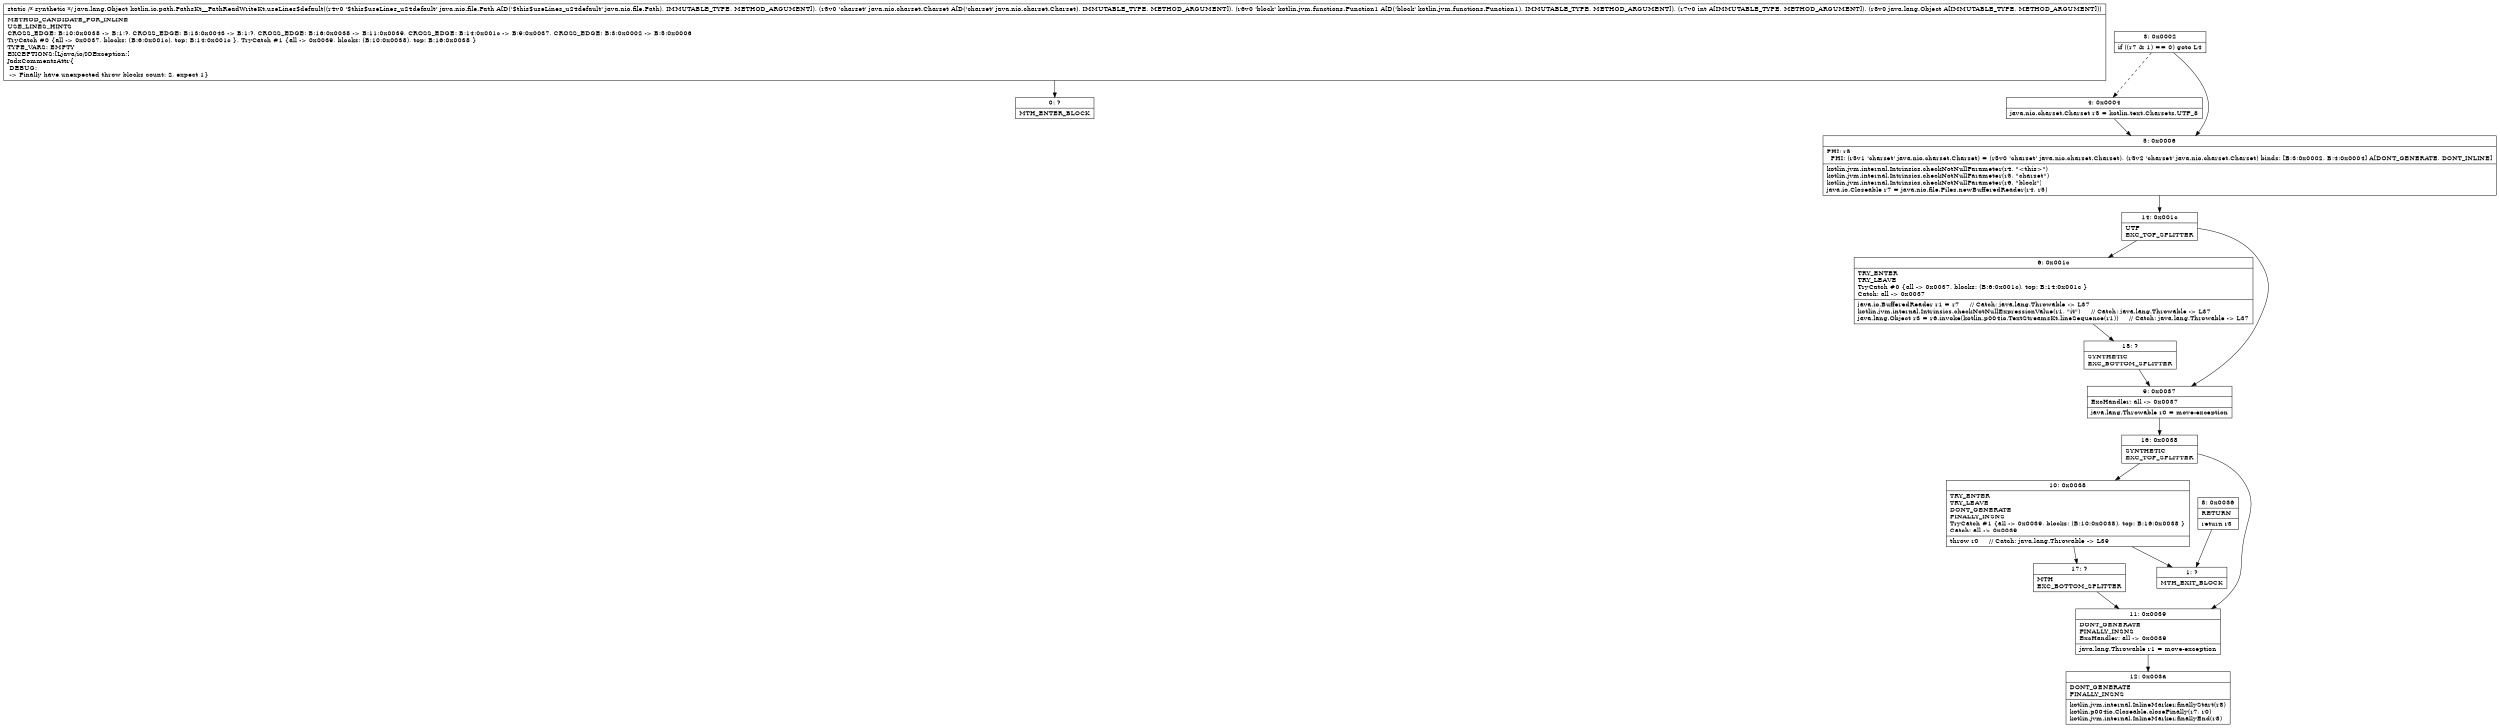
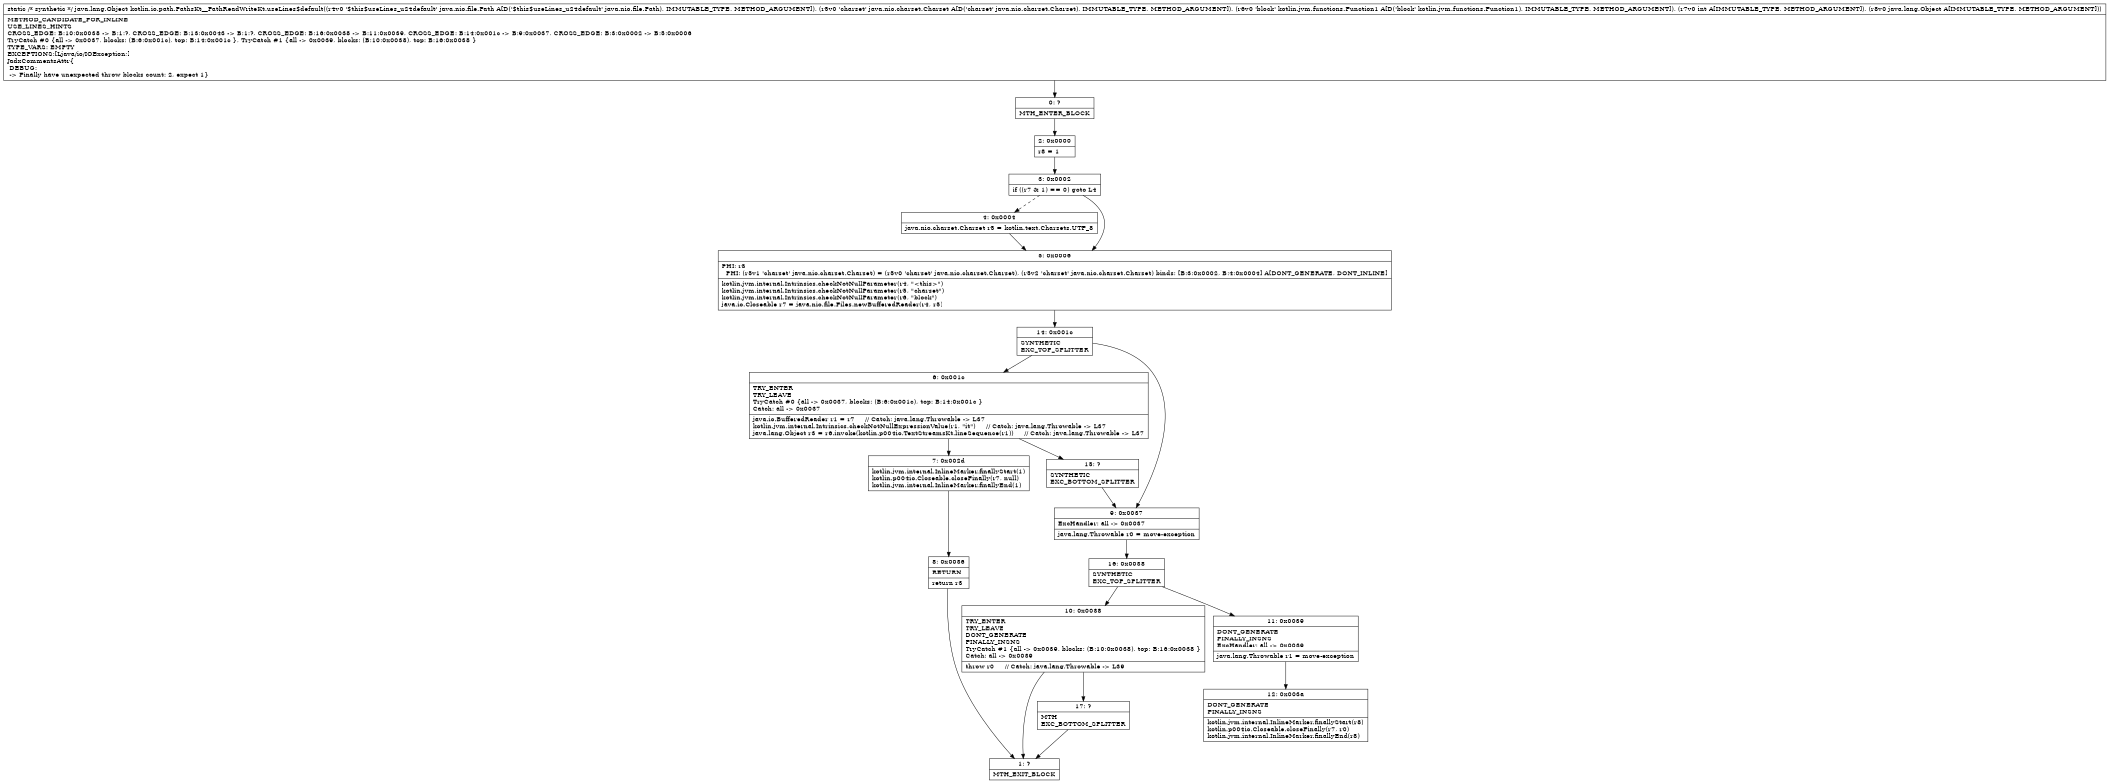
none -> (1055, 146)
(2133, 228) -> (1041, 343)
none -> (949, 473)
(2106, 599) -> (1054, 743)
